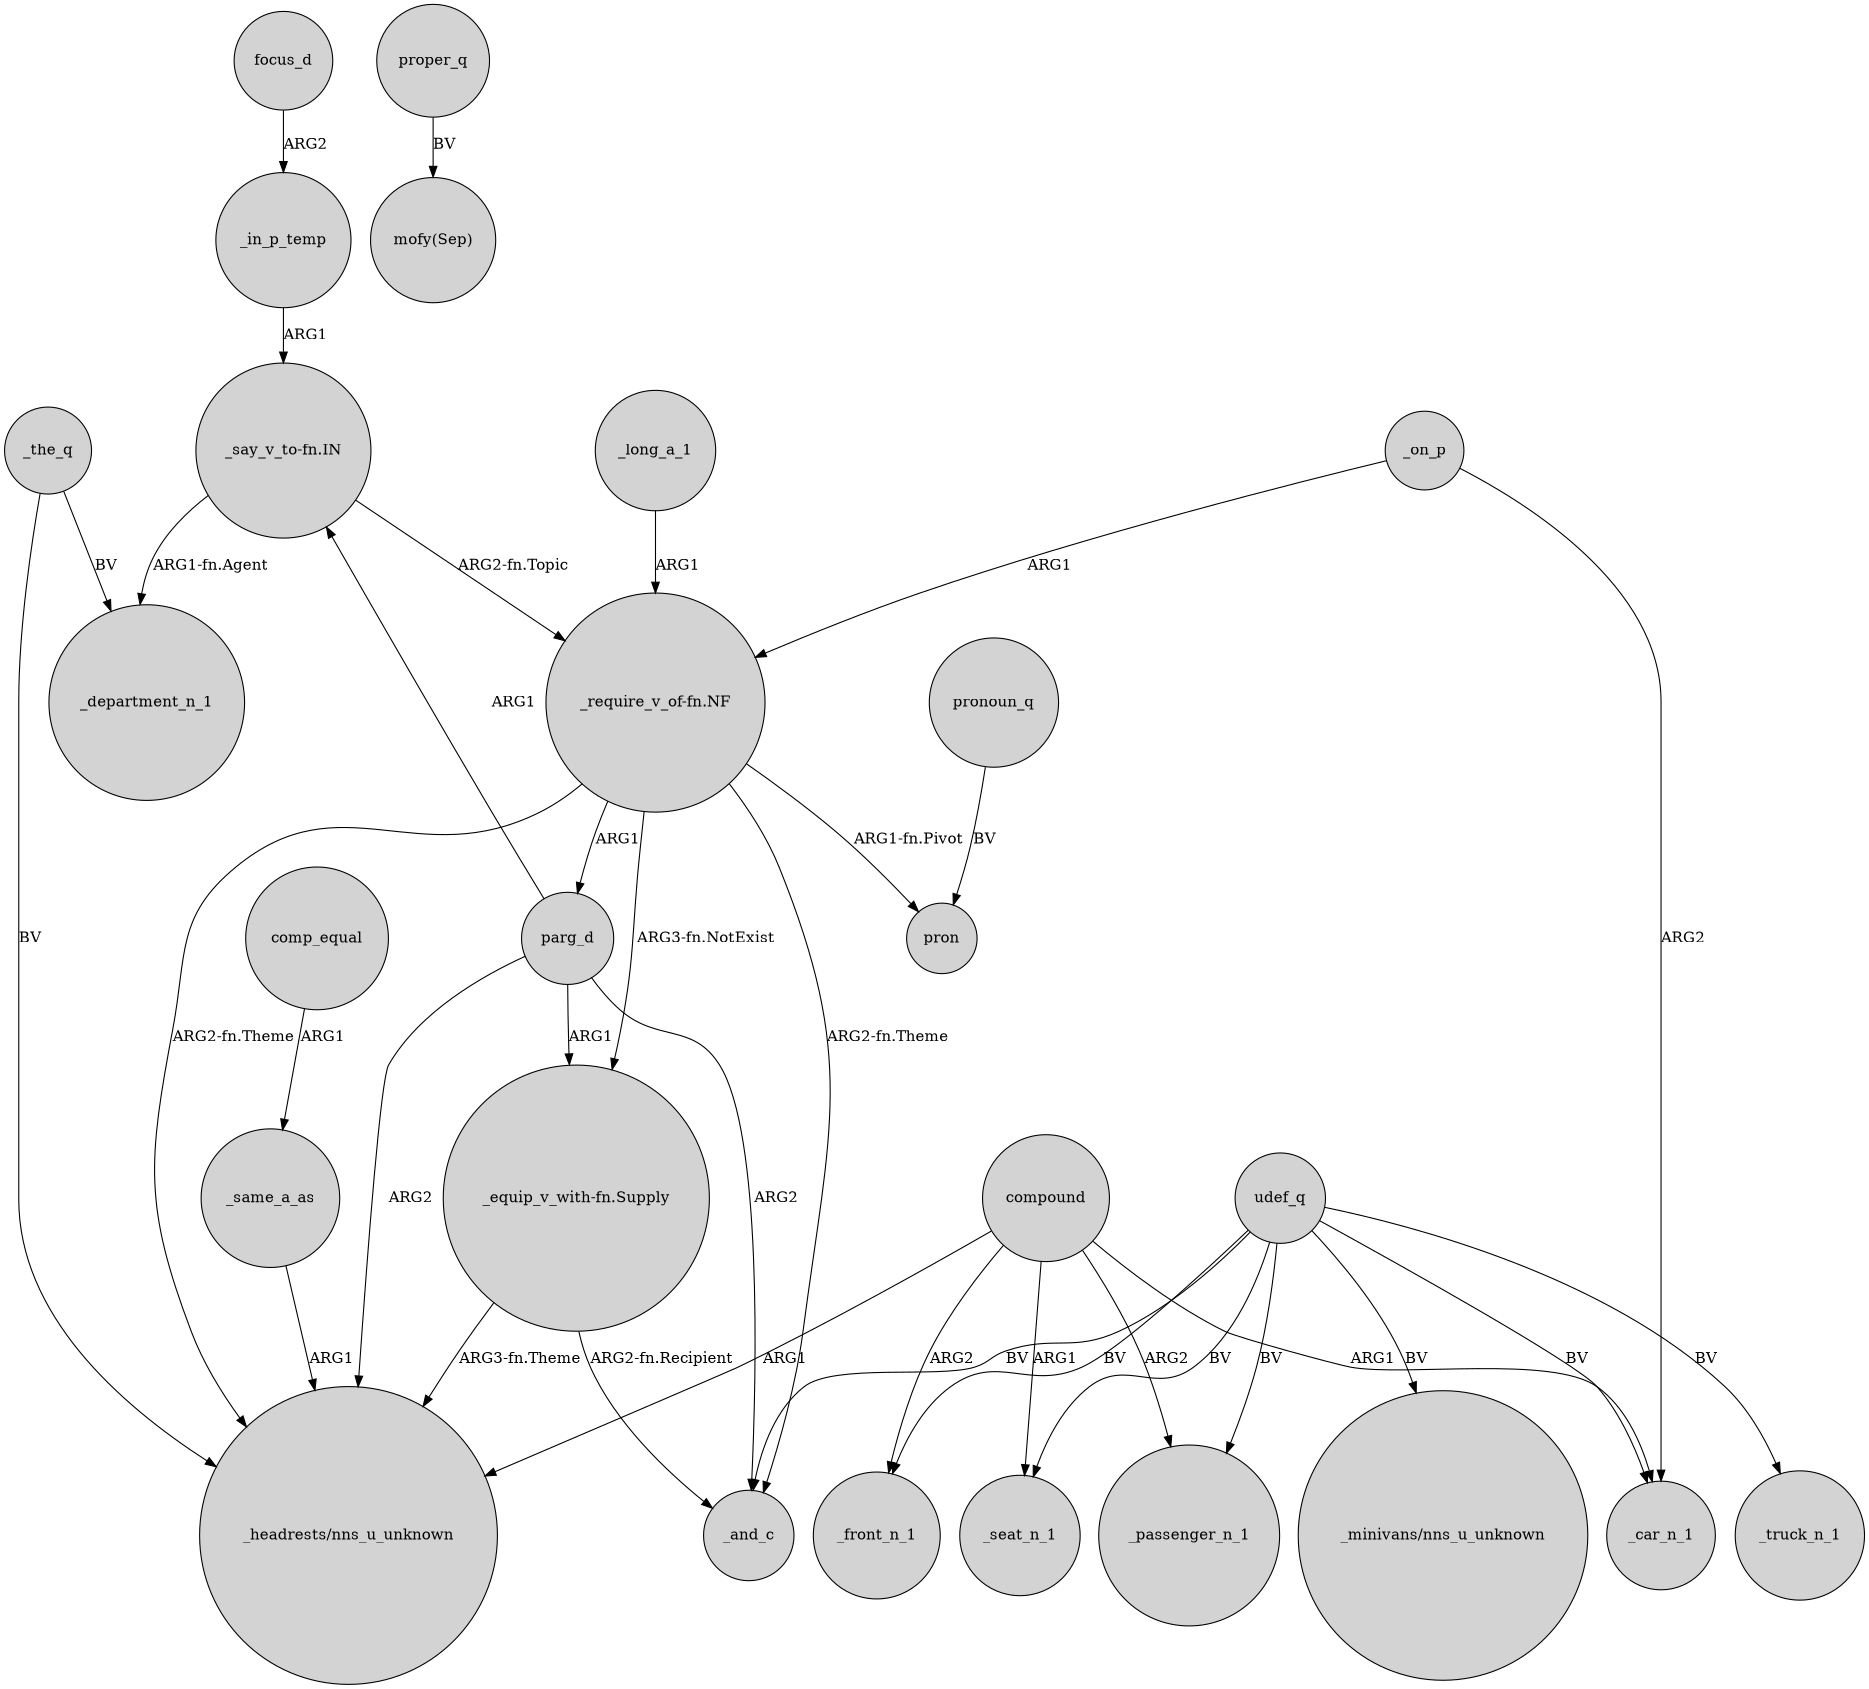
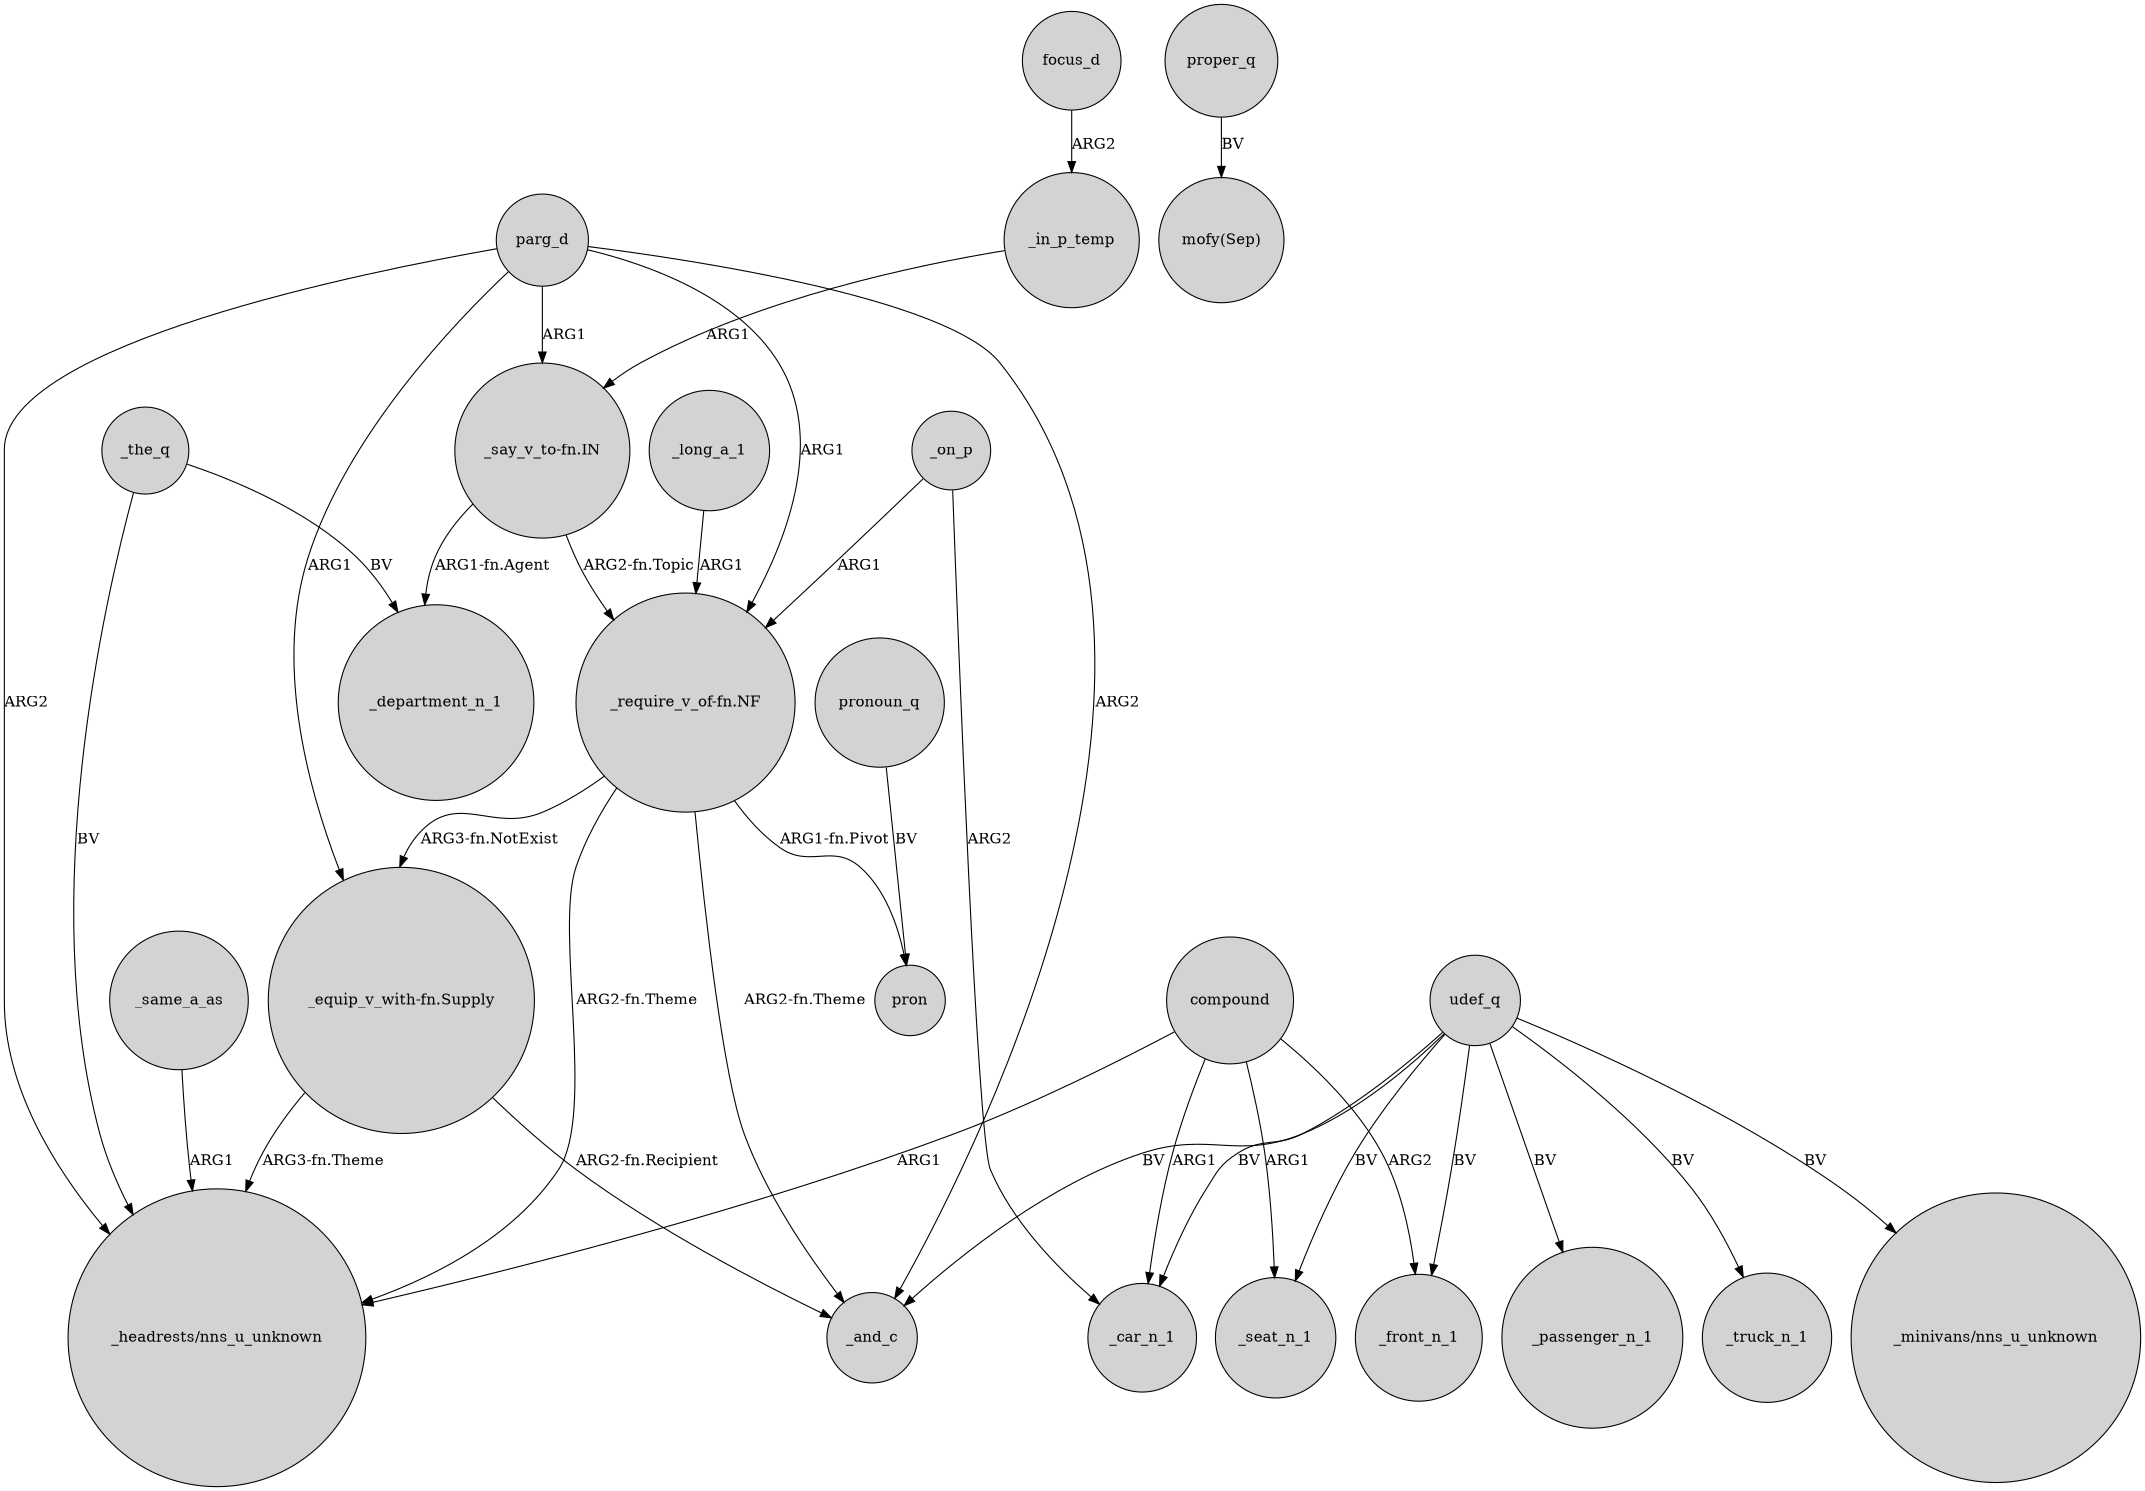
(592, 841) -> (784, 374)
(317, 938) -> none
(1136, 1344) -> none
